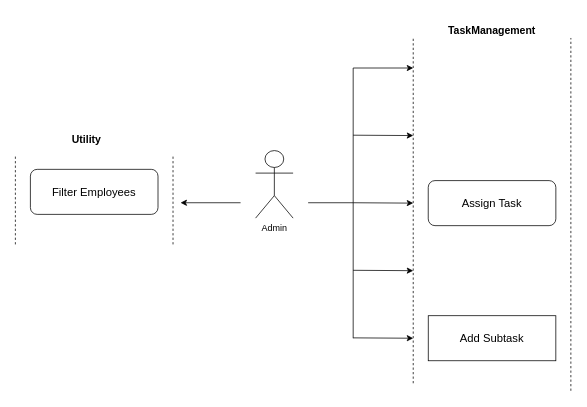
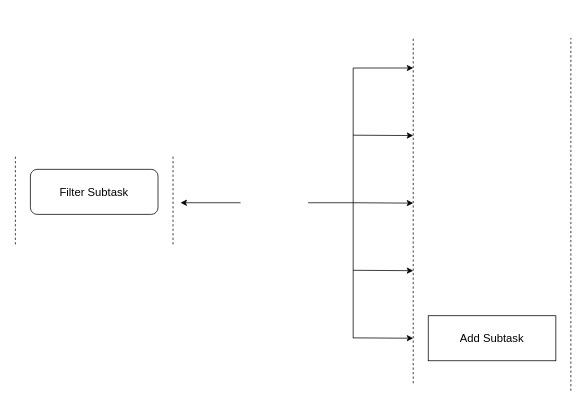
(492, 30) -> none
(87, 139) -> none
(274, 184) -> none
(94, 192) -> (94, 192)
(492, 203) -> none
